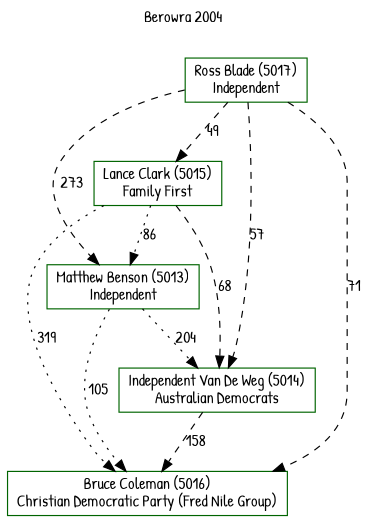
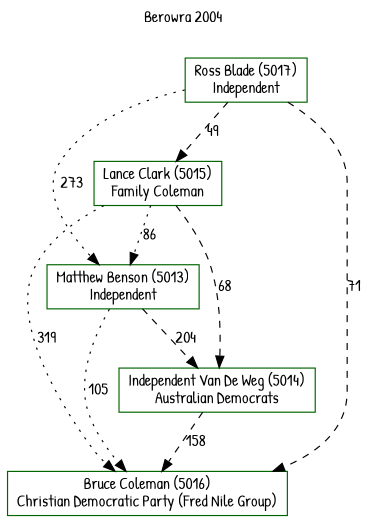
(73, 146) -> (73, 146)
(158, 183) -> (158, 183)
(250, 230) -> none
(166, 334) -> (166, 334)
